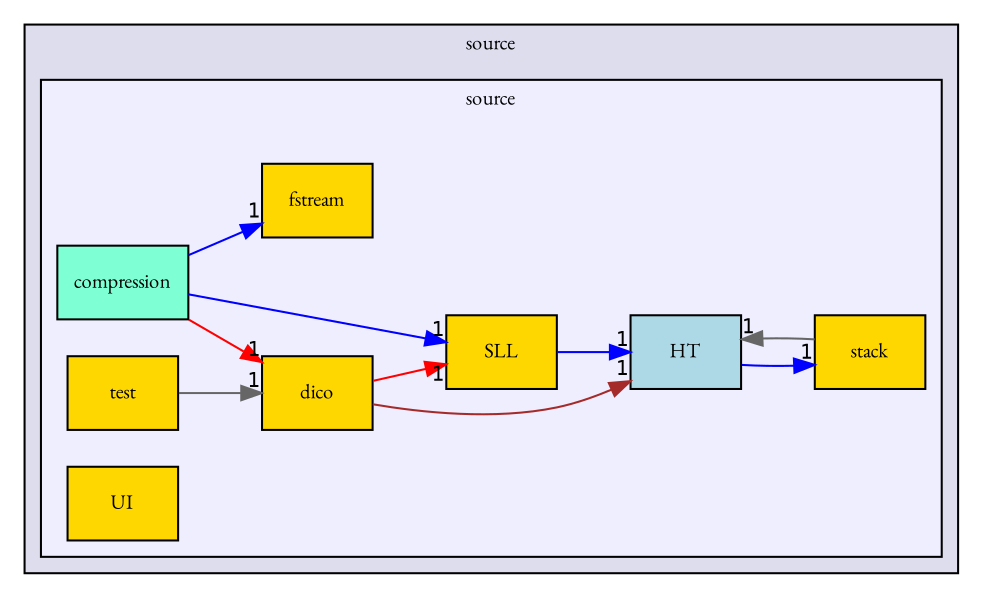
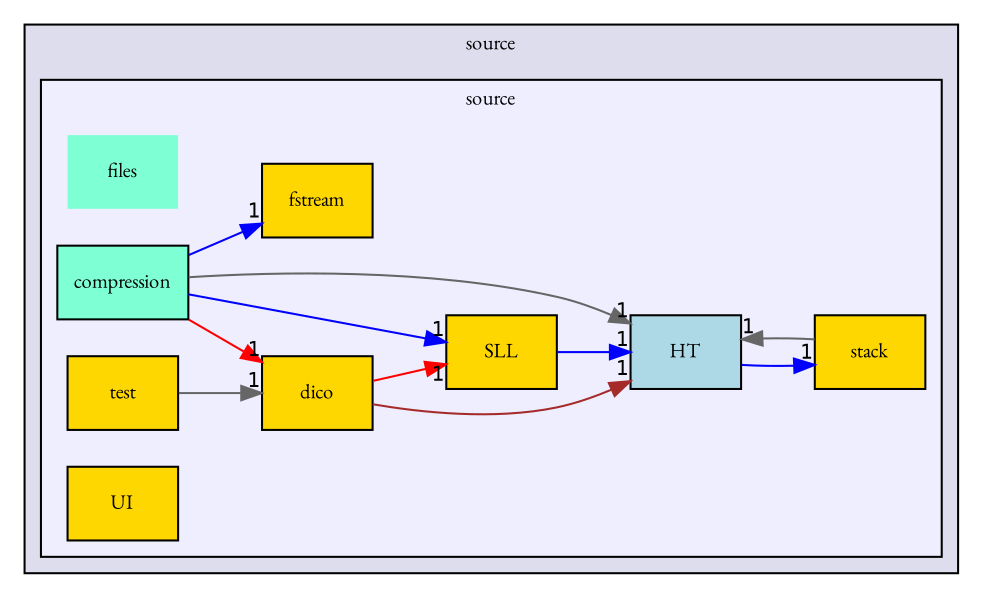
none -> (123, 172)
none -> (402, 276)
